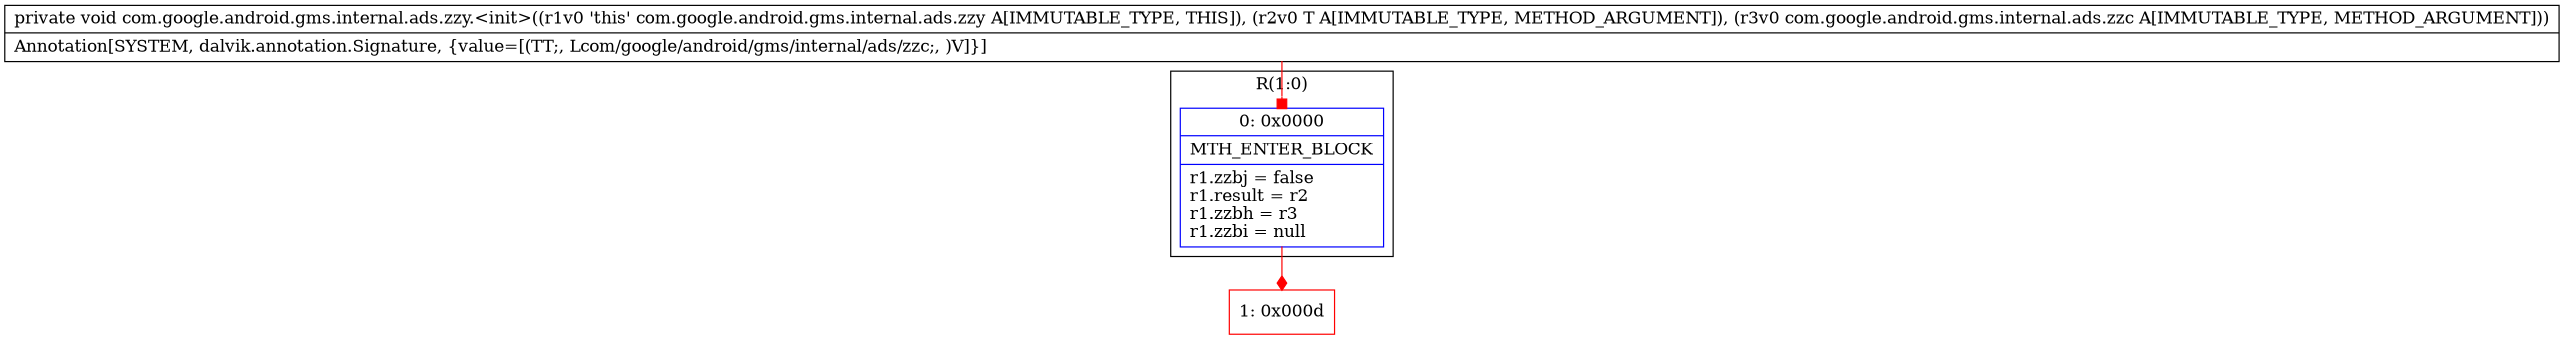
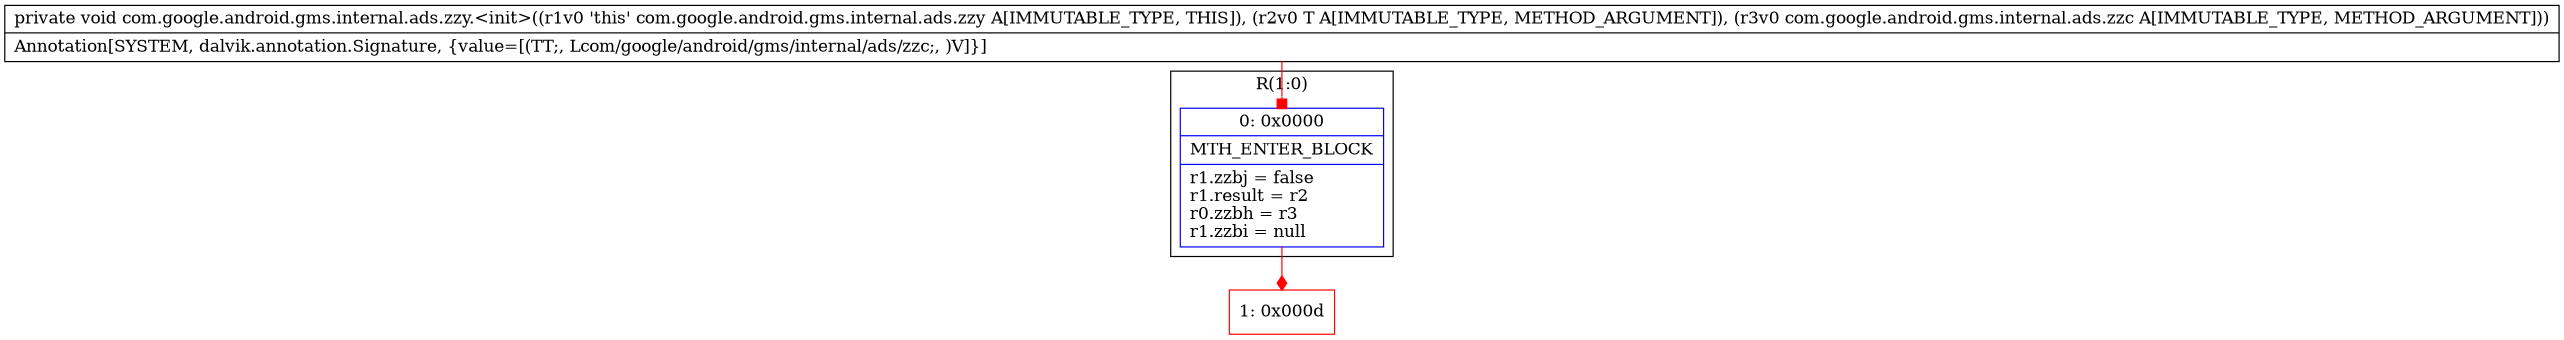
(1244, 214) -> (1244, 214)
